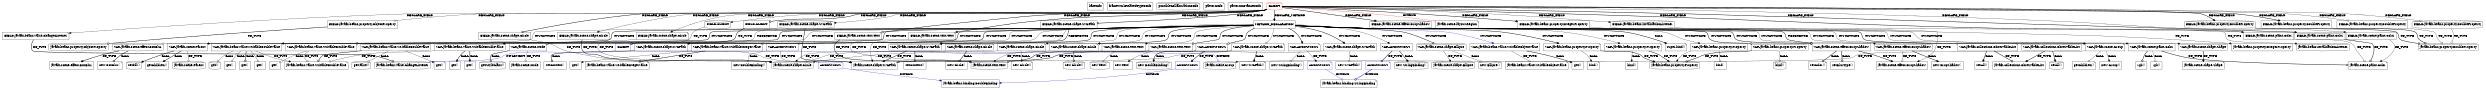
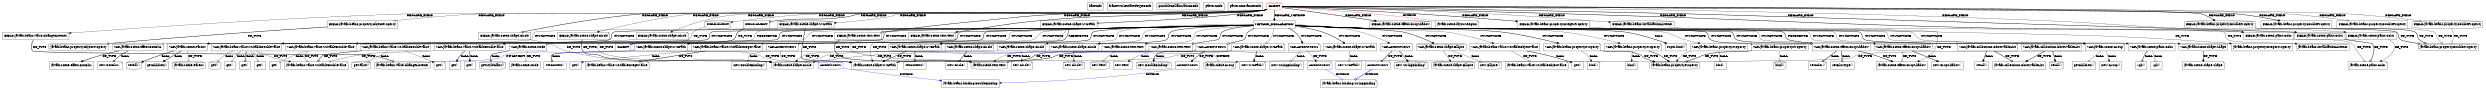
(1409, 30) -> (1409, 30)
(1396, 31) -> (1396, 31)
(2253, 63) -> none
